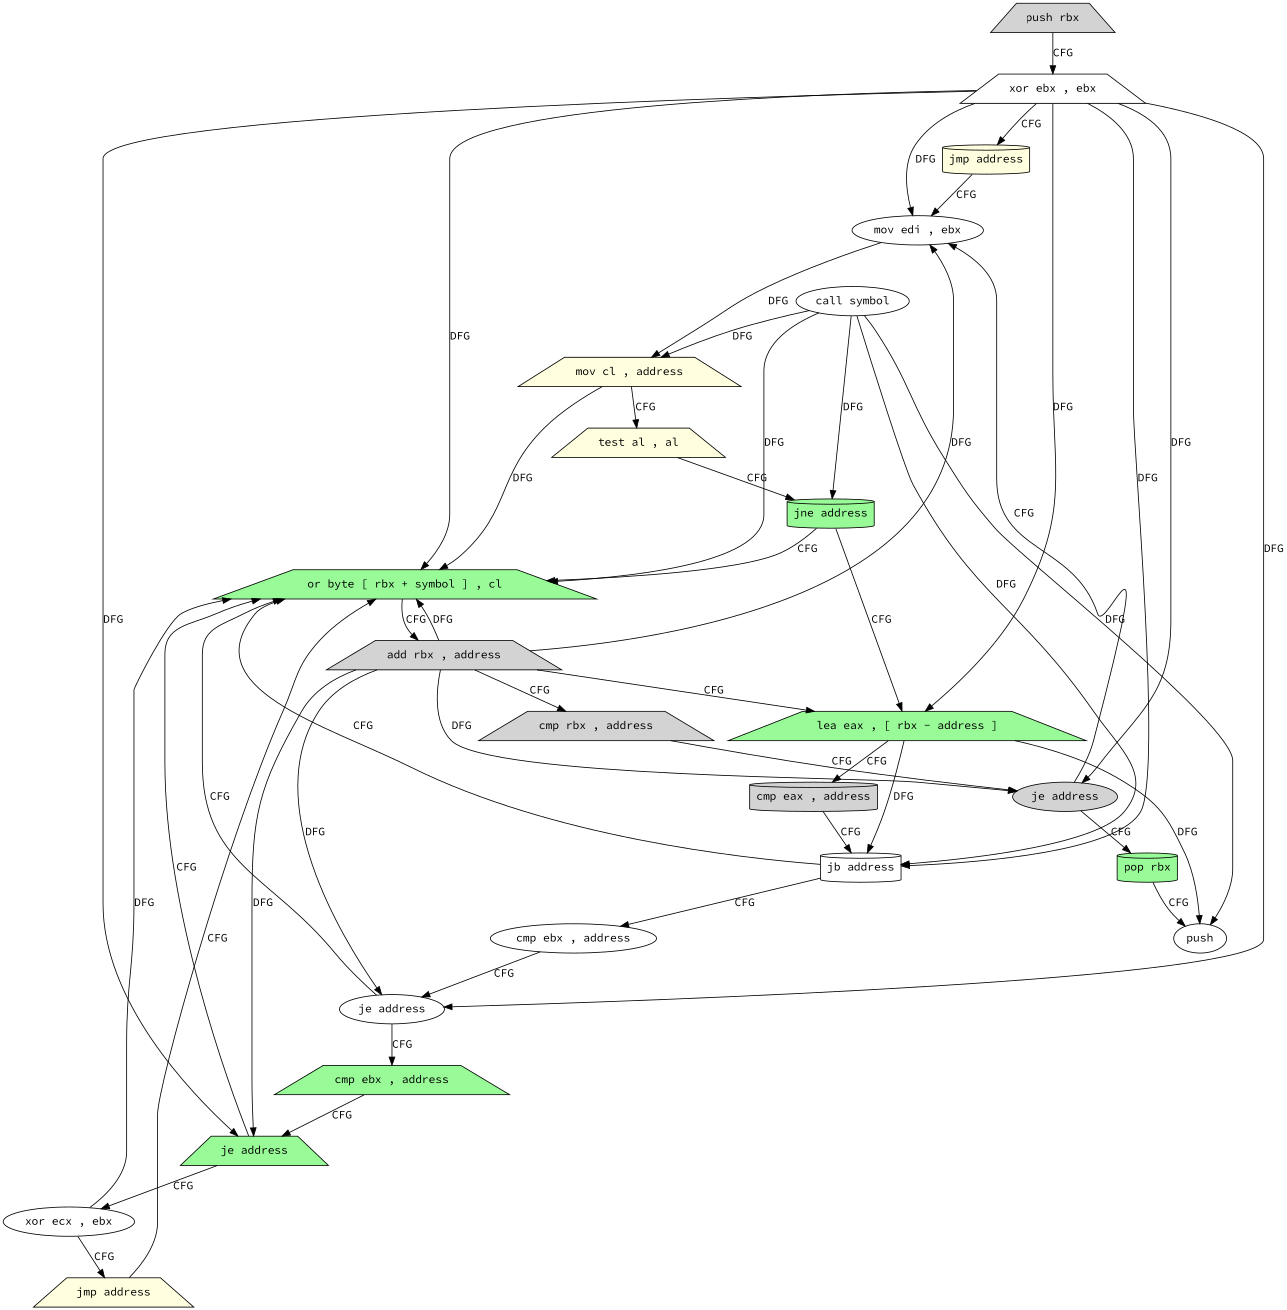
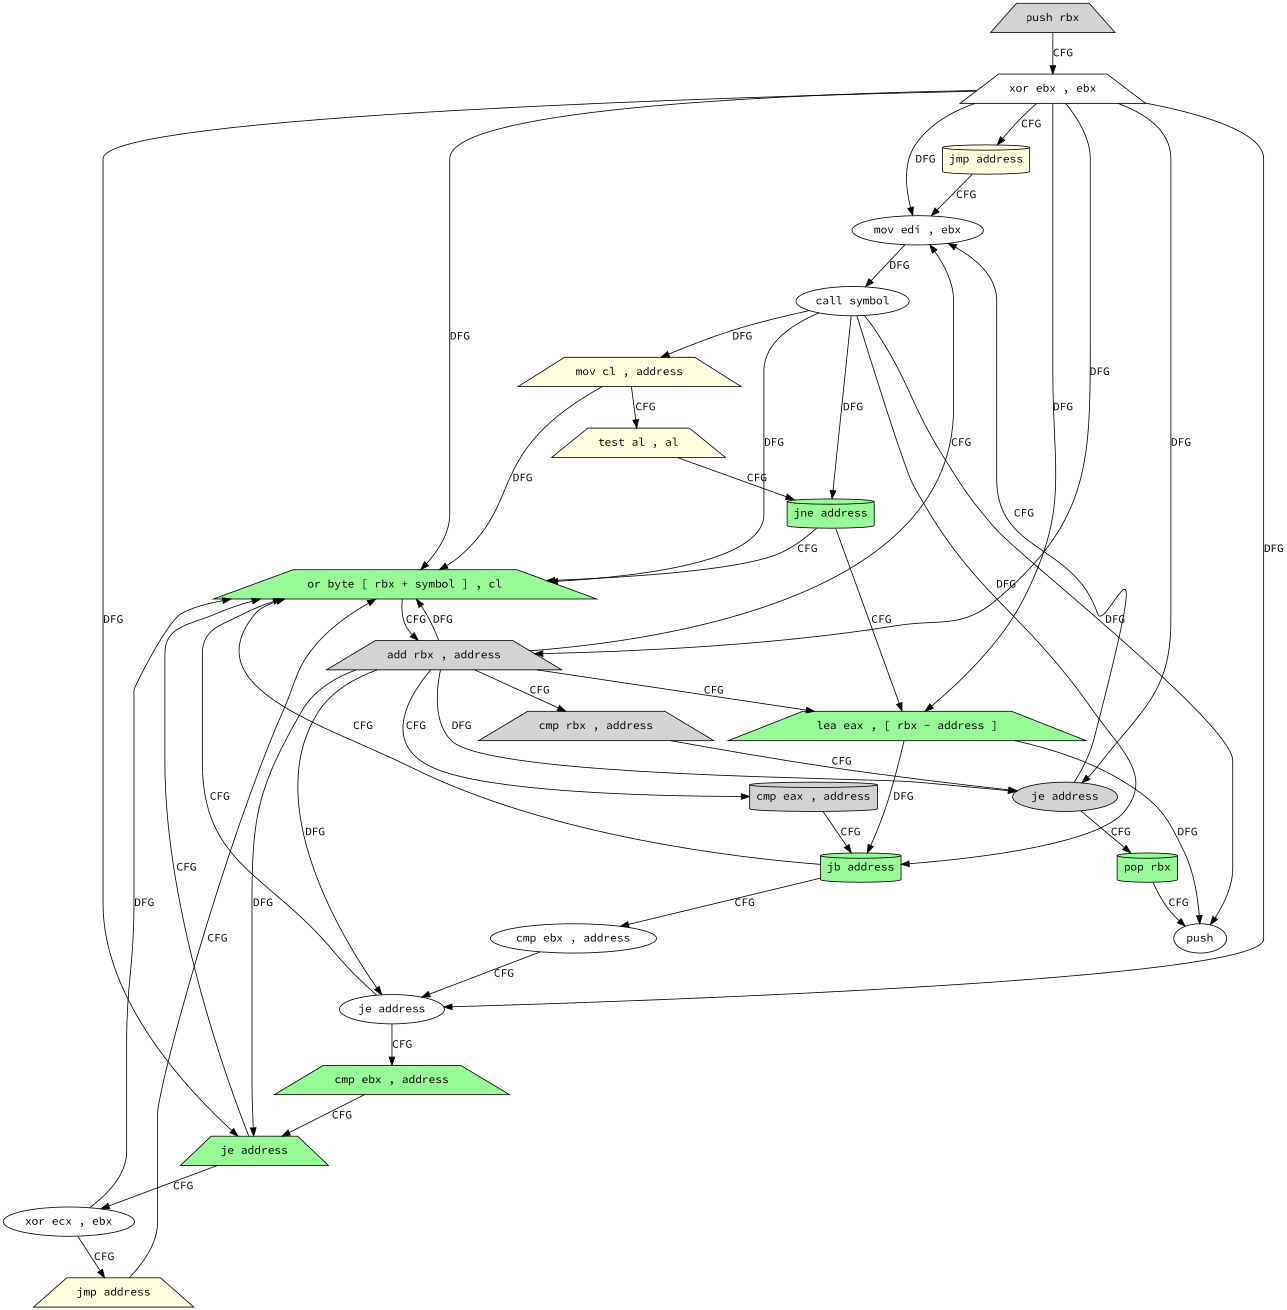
(765, 288) -> (888, 263)
(961, 443) -> (961, 443)
(1143, 569) -> (1023, 575)
(864, 759) -> (527, 787)
(861, 868) -> (861, 868)
